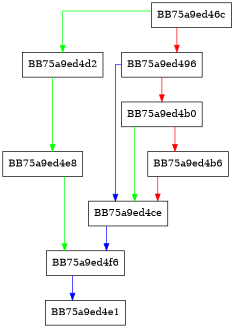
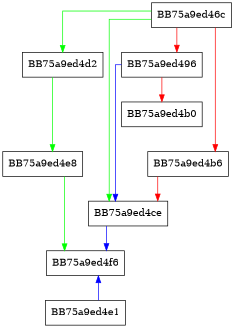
(175, 136) -> (215, 86)
(135, 161) -> (109, 86)
(72, 284) -> (98, 291)
